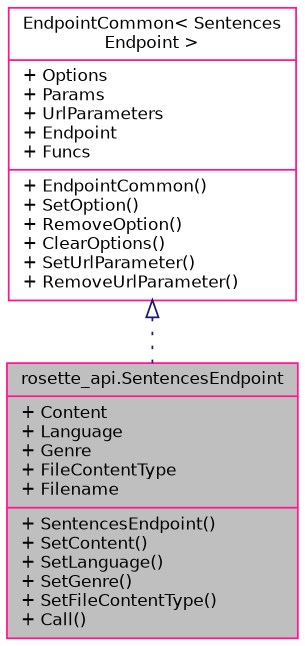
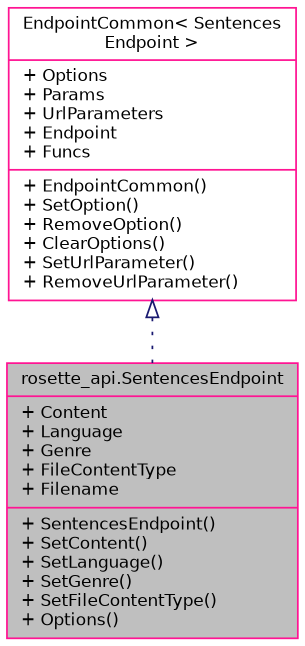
(54, 620) -> (71, 620)
